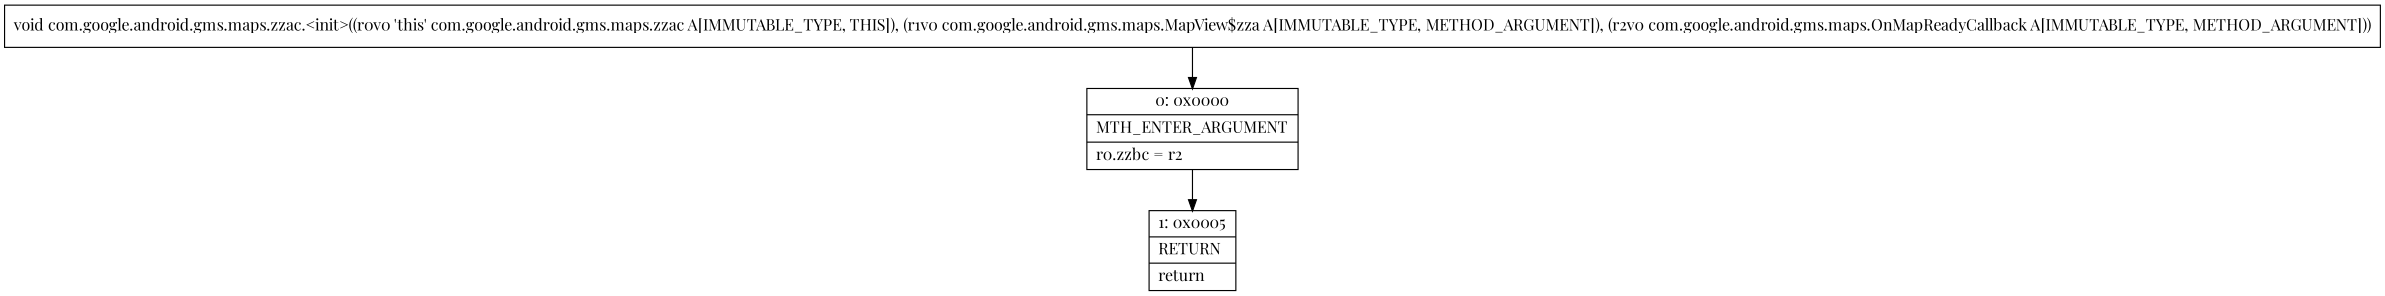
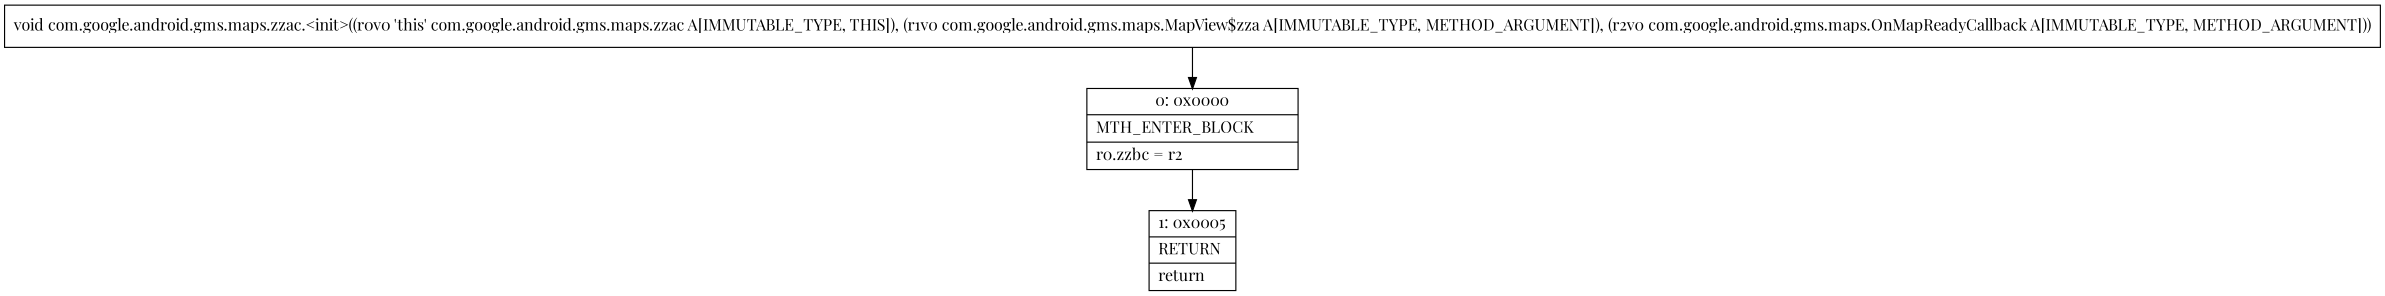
(1192, 128) -> (1175, 128)
